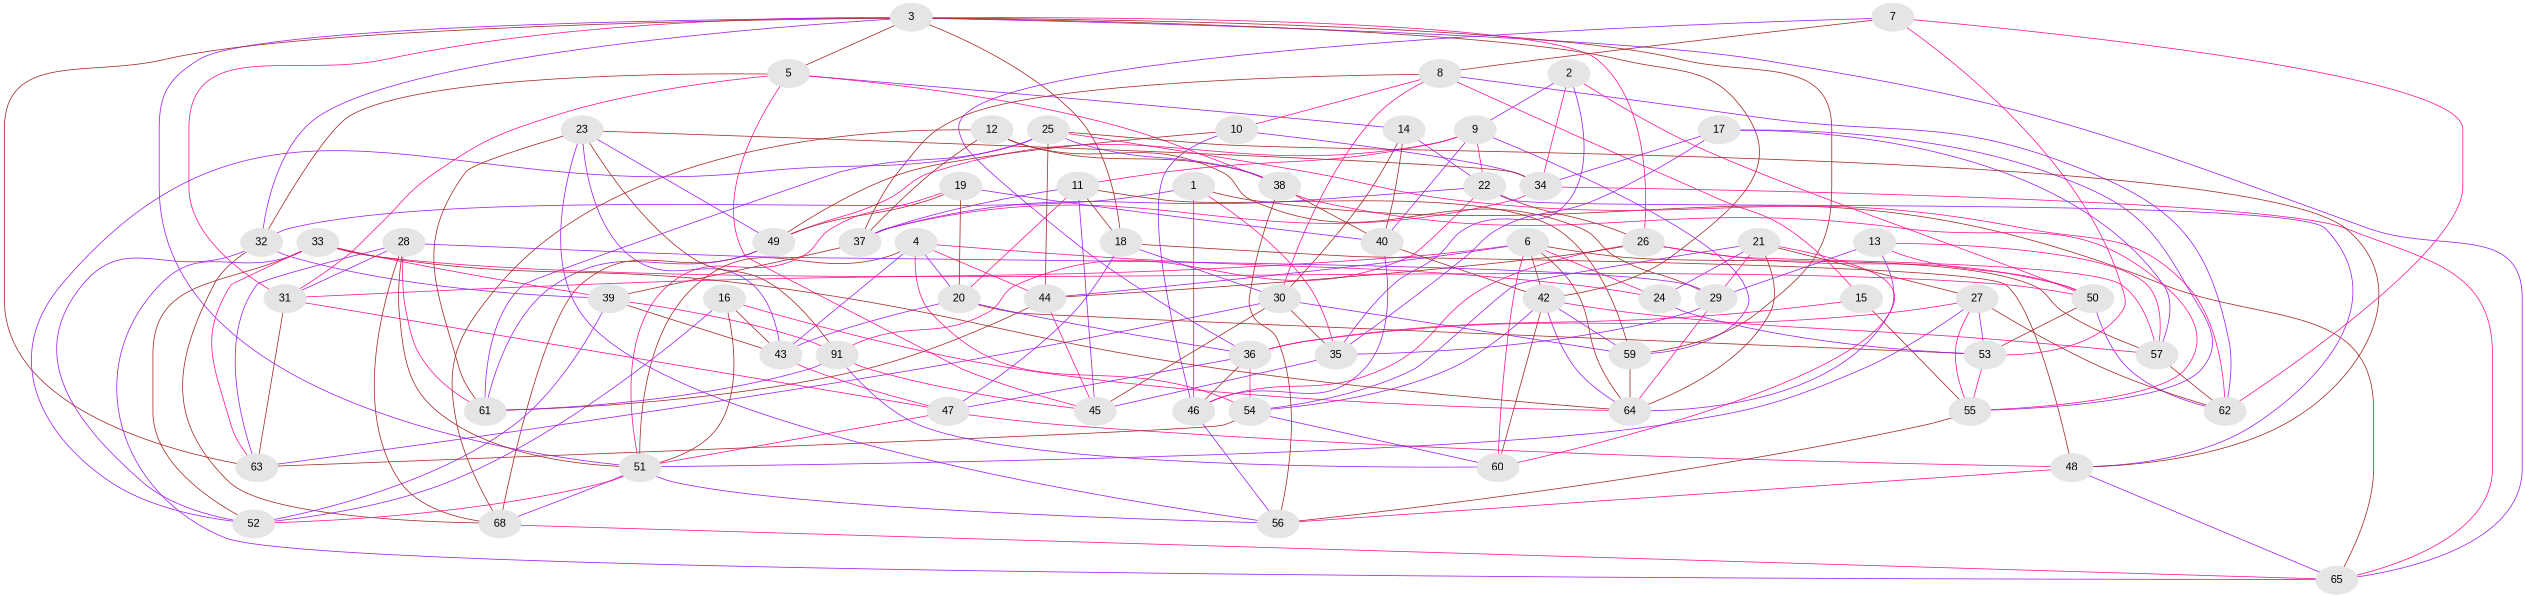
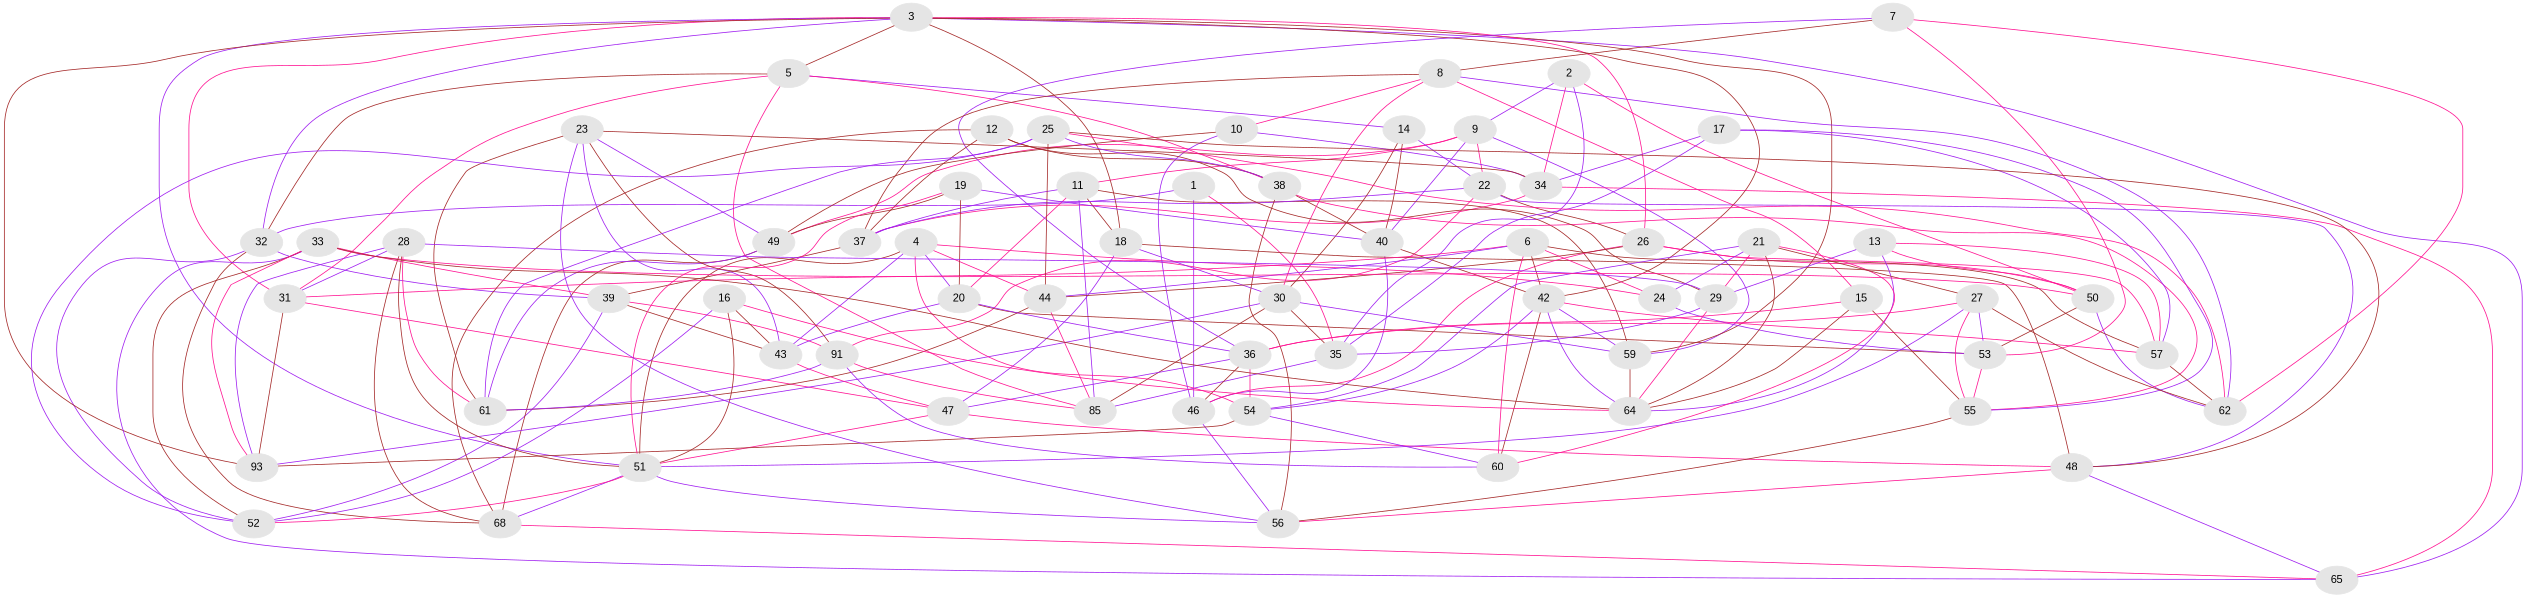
(1942, 221) -> none
(1586, 314) -> (1758, 377)
(1095, 411) -> (1095, 411)
(257, 468) -> (257, 468)
